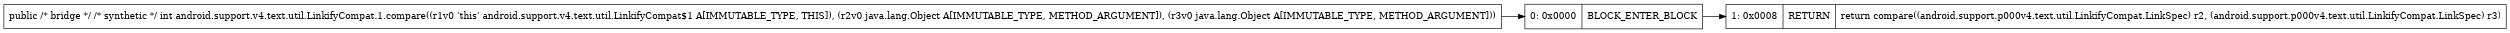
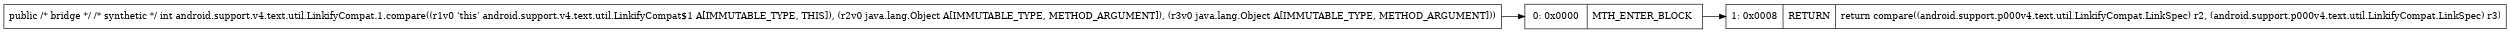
(1642, 16) -> (1642, 16)
